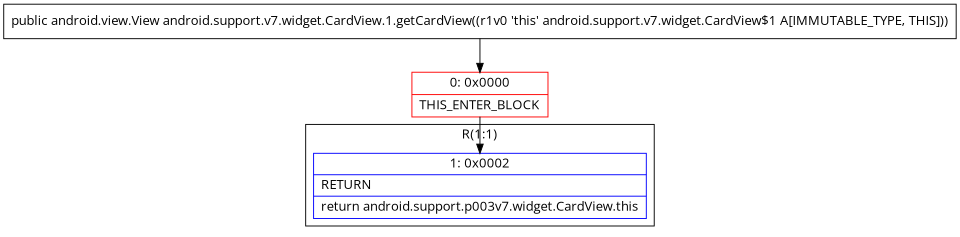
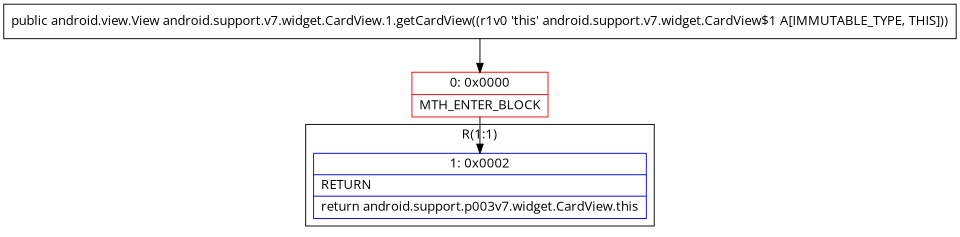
(479, 105) -> (480, 105)
